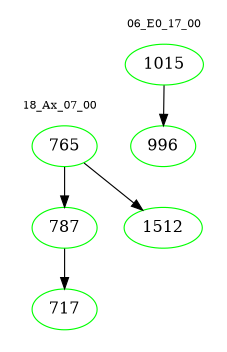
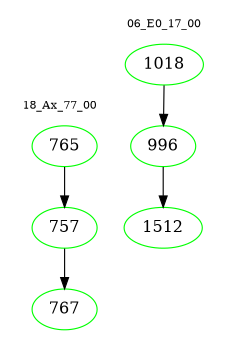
(164, 65) -> (164, 65)
(60, 106) -> (60, 106)
(99, 175) -> (163, 181)
(65, 228) -> (65, 228)
(65, 309) -> (65, 309)
